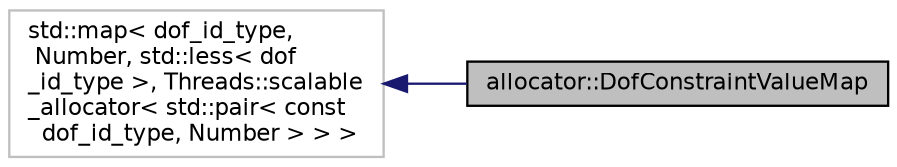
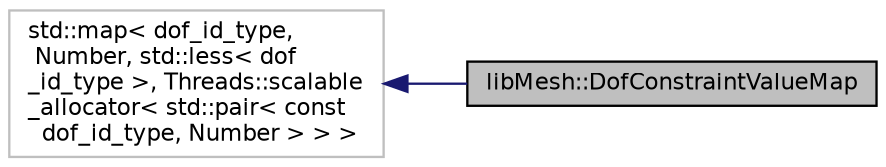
(678, 84) -> (672, 84)
